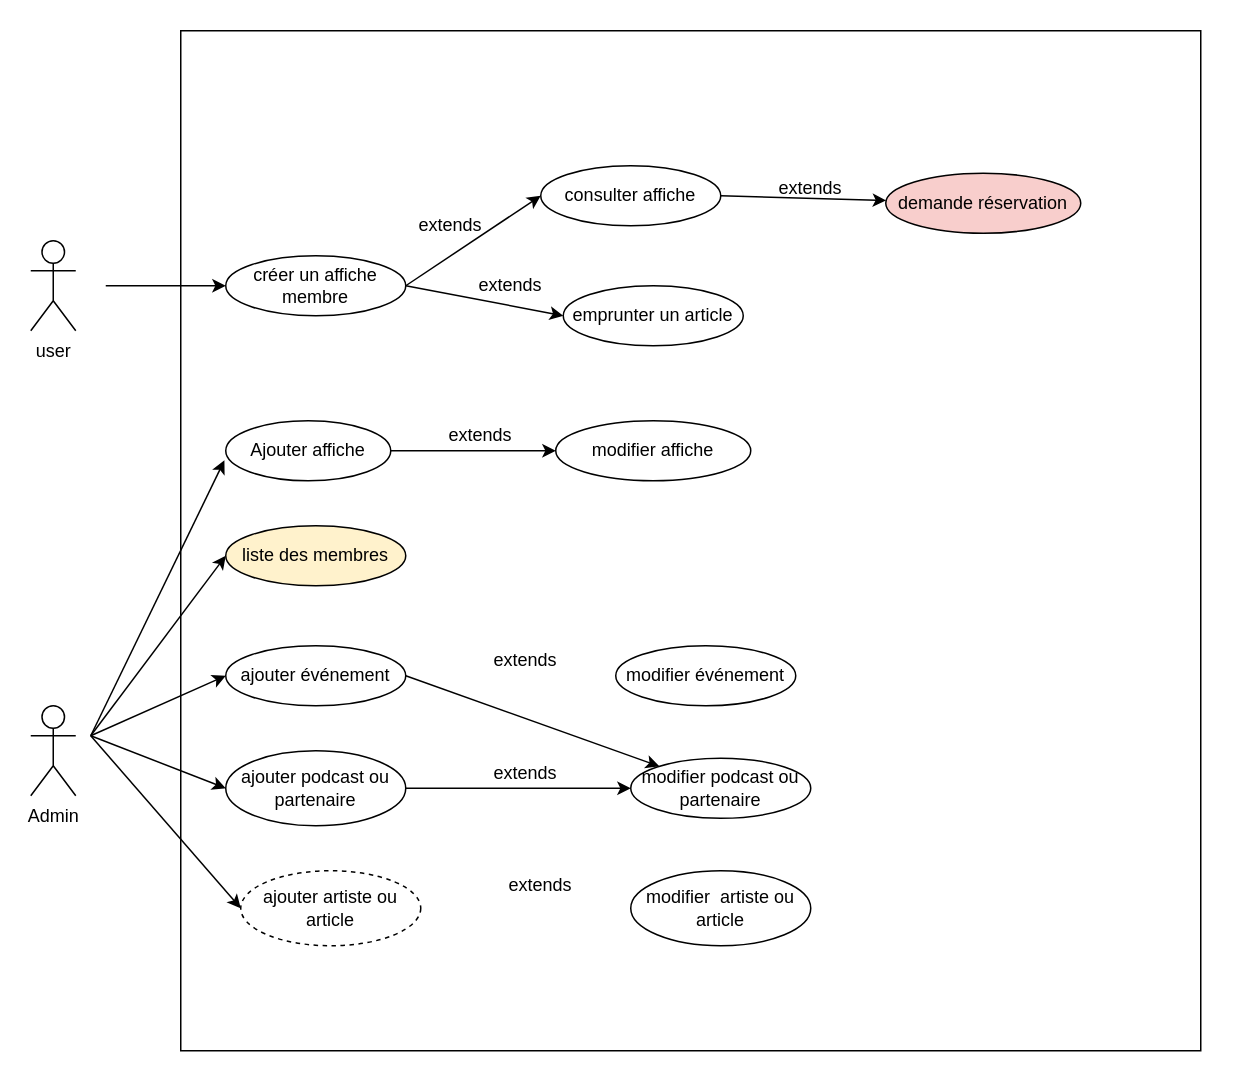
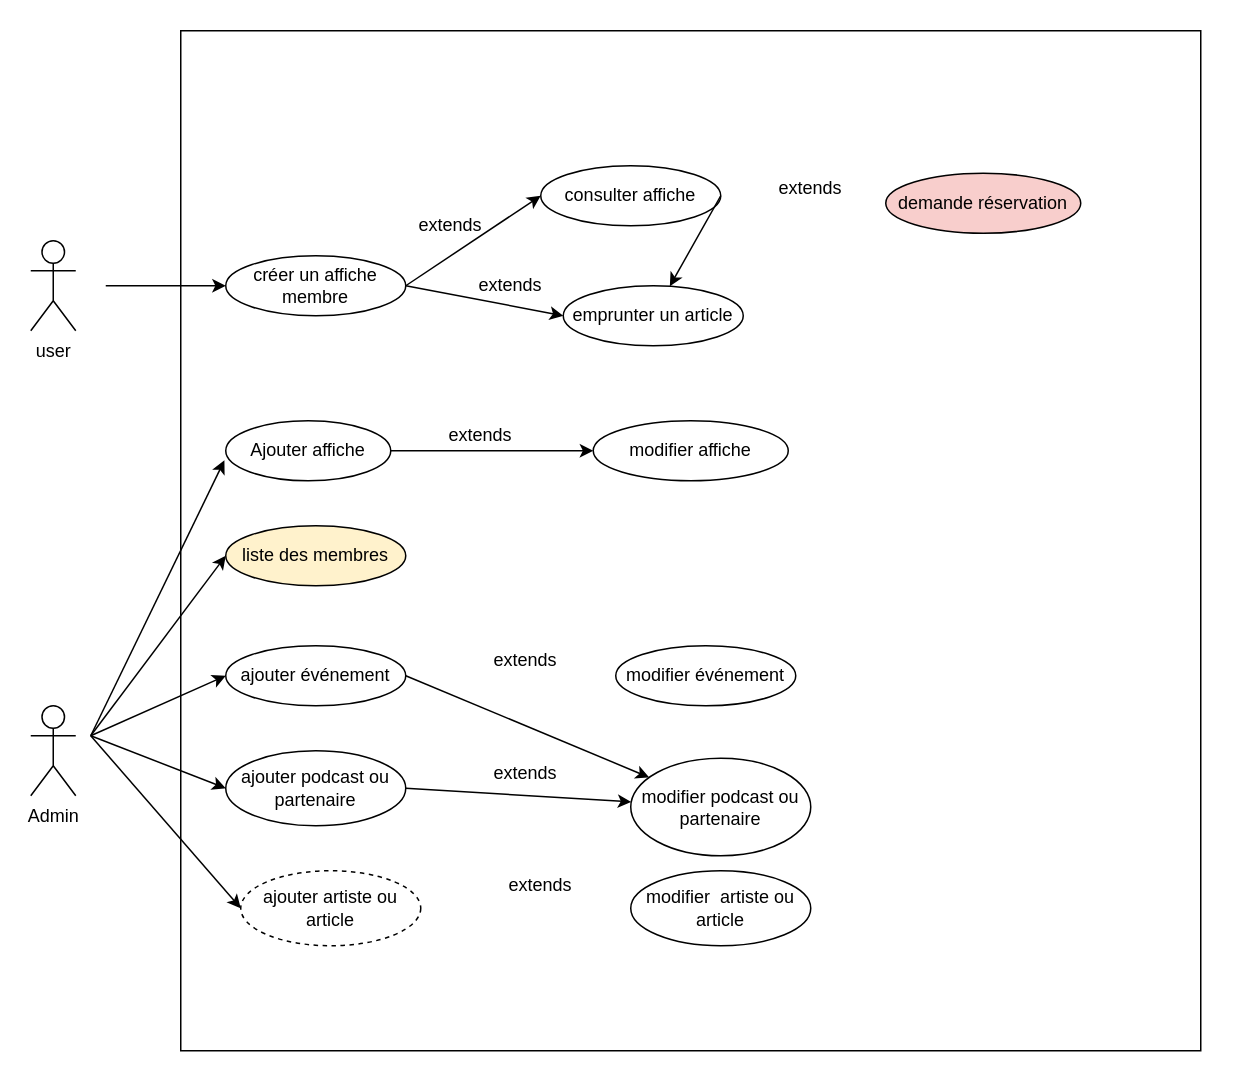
(798, 198) -> (698, 237)
(653, 451) -> (691, 451)
(721, 788) -> (721, 807)
